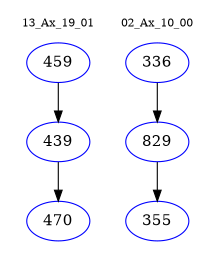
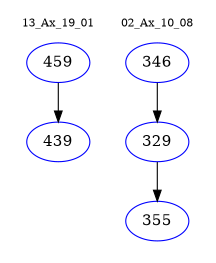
(157, 24) -> (157, 24)
(157, 63) -> (157, 63)
(157, 142) -> (157, 142)
(58, 221) -> none
